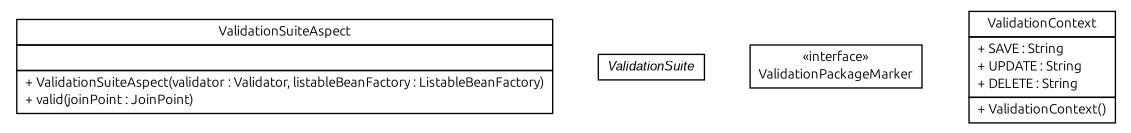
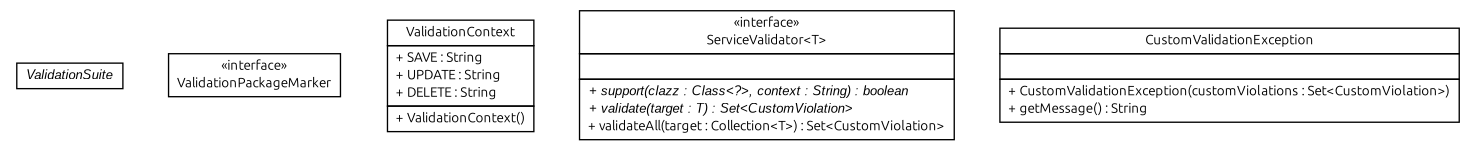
(284, 66) -> none
none -> (766, 75)
none -> (1230, 75)
